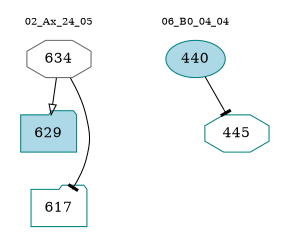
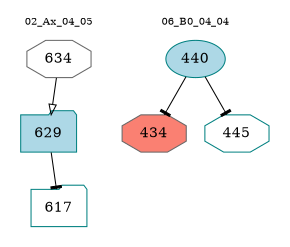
(59, 22) -> (59, 22)
(89, 131) -> (53, 168)
none -> (154, 133)
